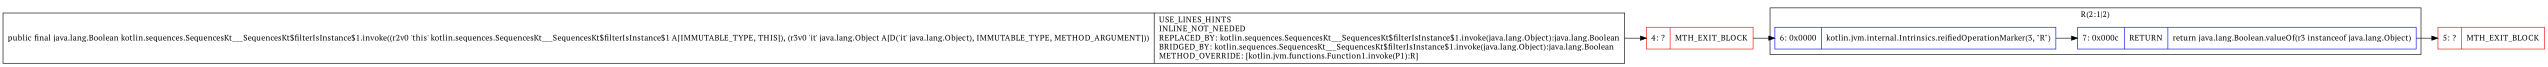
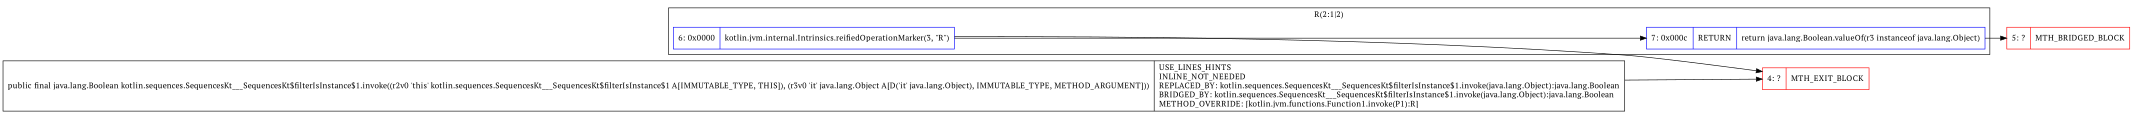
(1761, 38) -> (1356, 42)
(2503, 38) -> (2080, 38)
